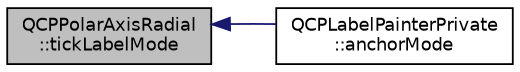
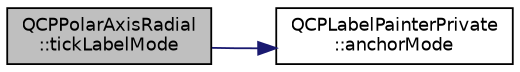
(253, 24) -> (235, 48)
